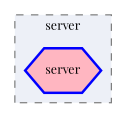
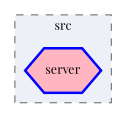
(63, 27) -> (63, 27)
